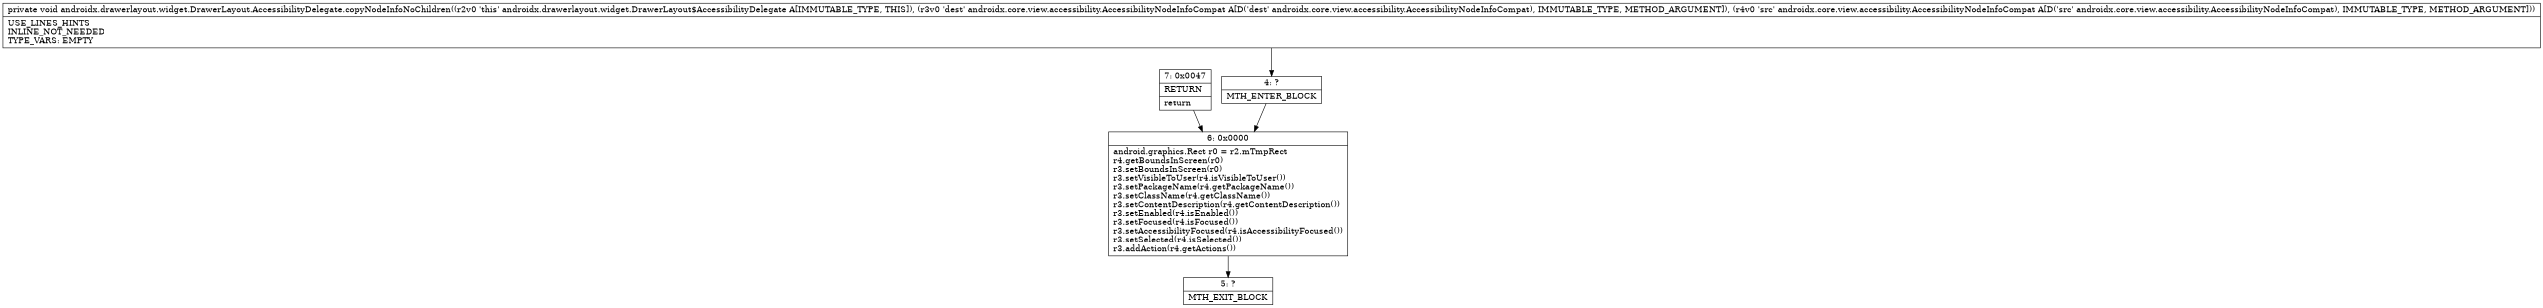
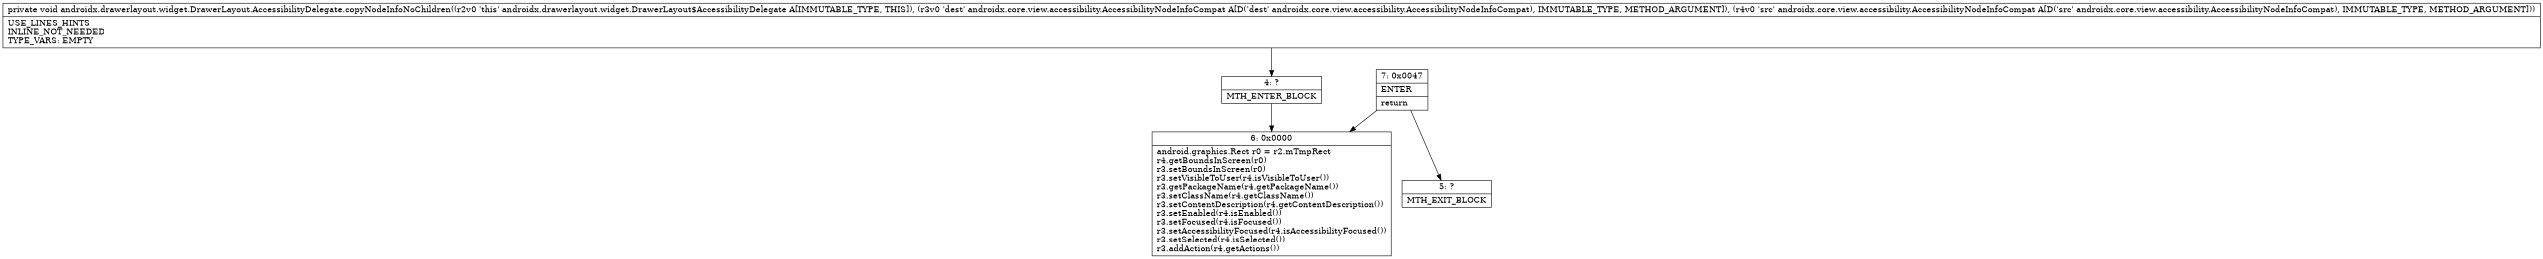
(1183, 90) -> (1396, 90)
(1204, 187) -> (1248, 187)
(1228, 264) -> (1425, 143)
